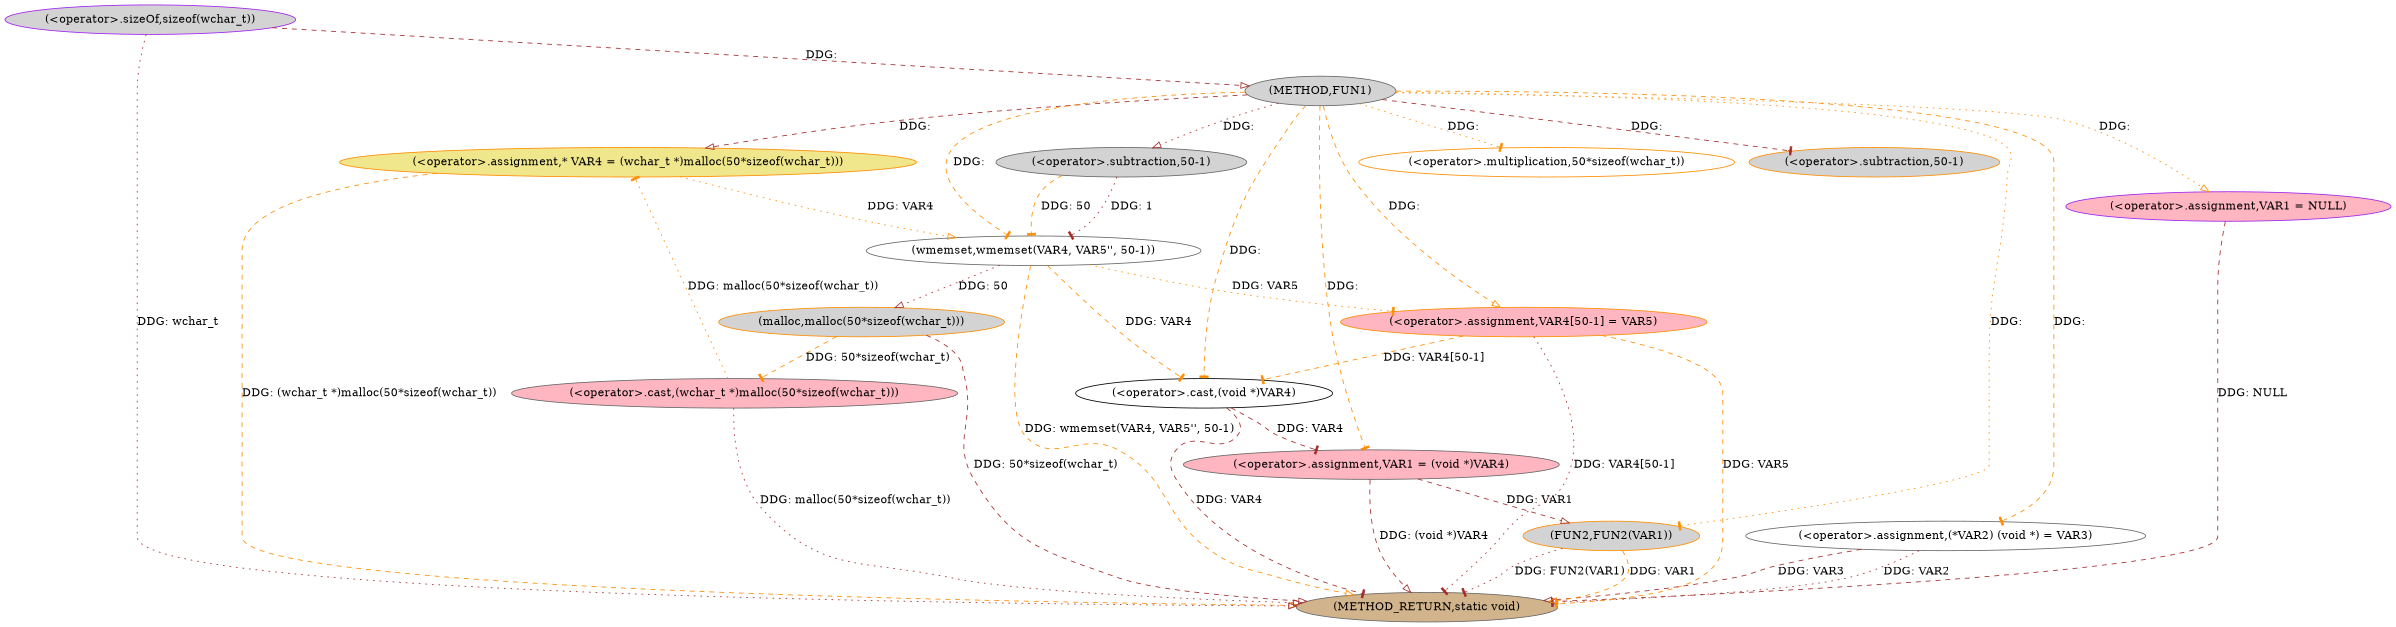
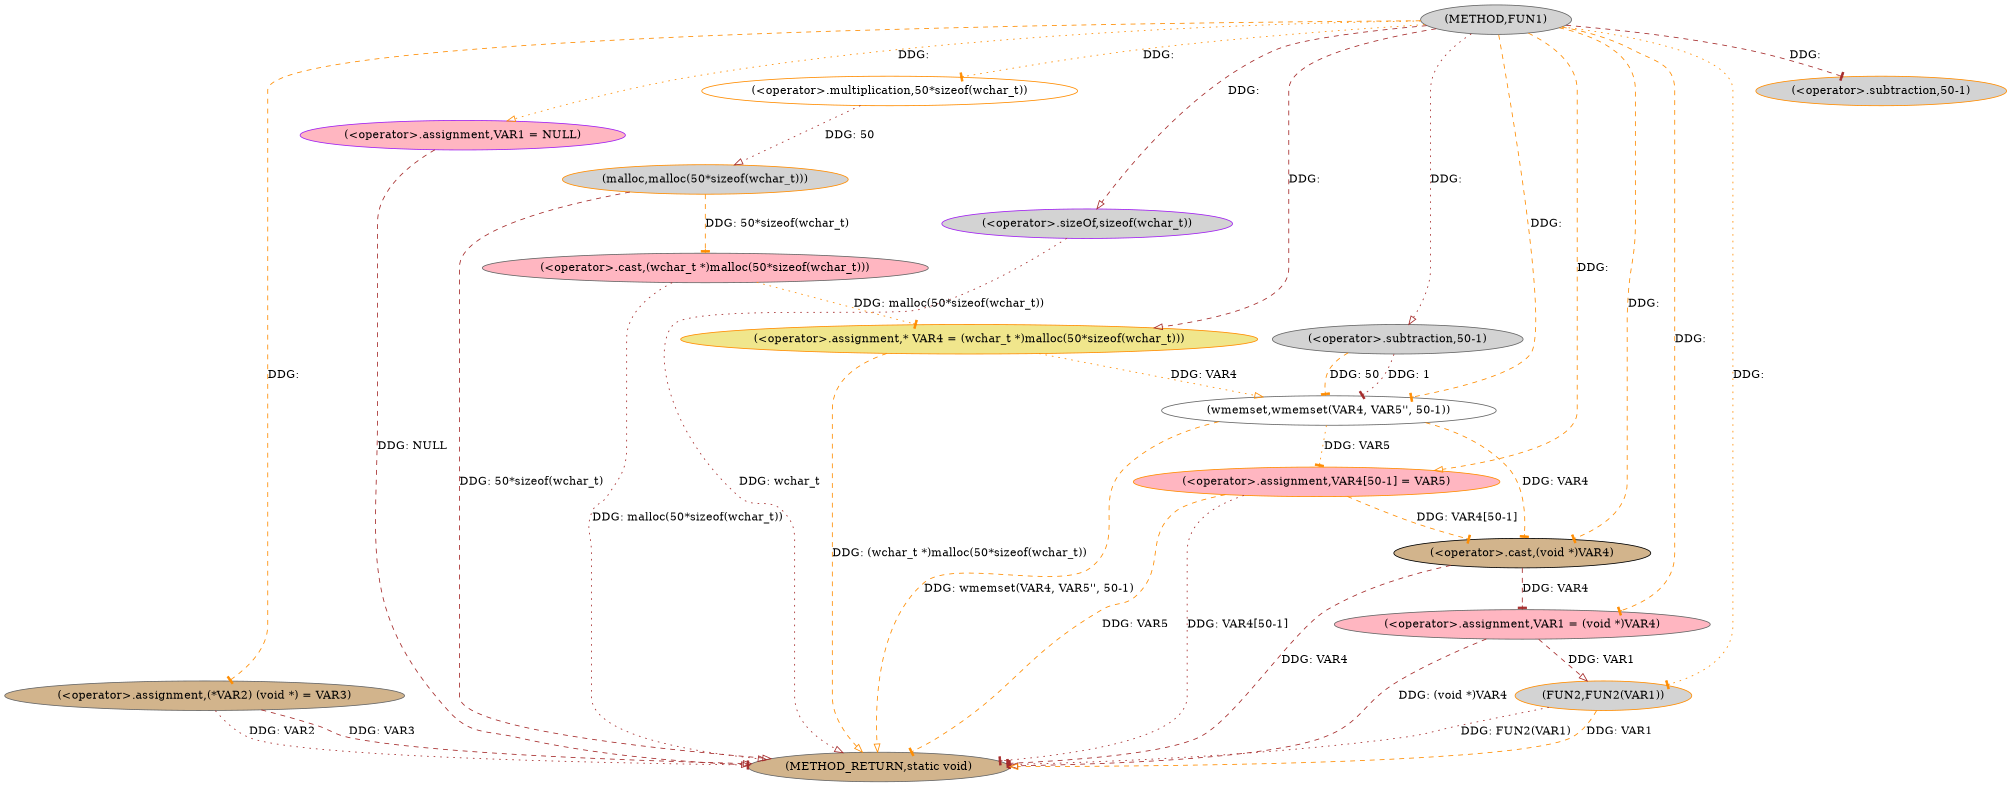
(756, 57) -> (1240, 69)
(951, 285) -> (801, 133)
(1204, 393) -> (1522, 553)
(1946, 536) -> (205, 696)
